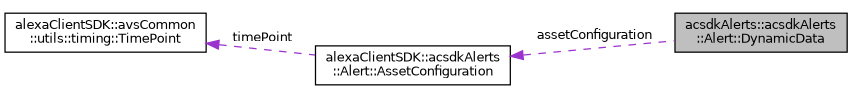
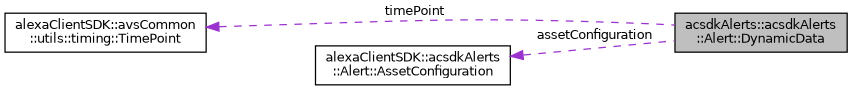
(267, 50) -> (447, 20)
